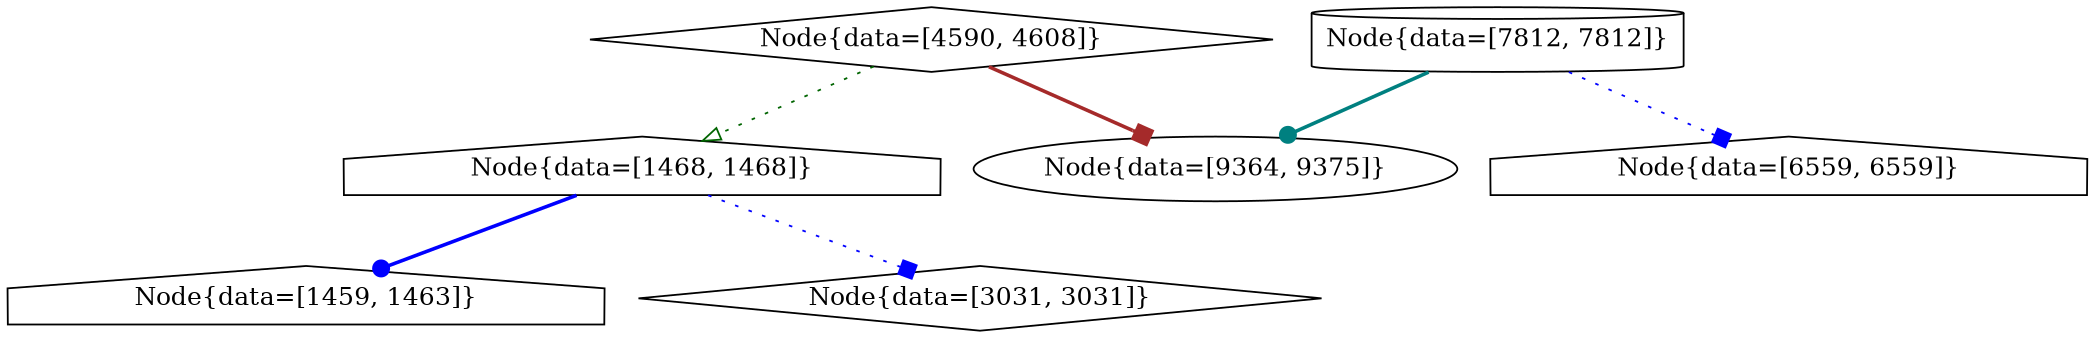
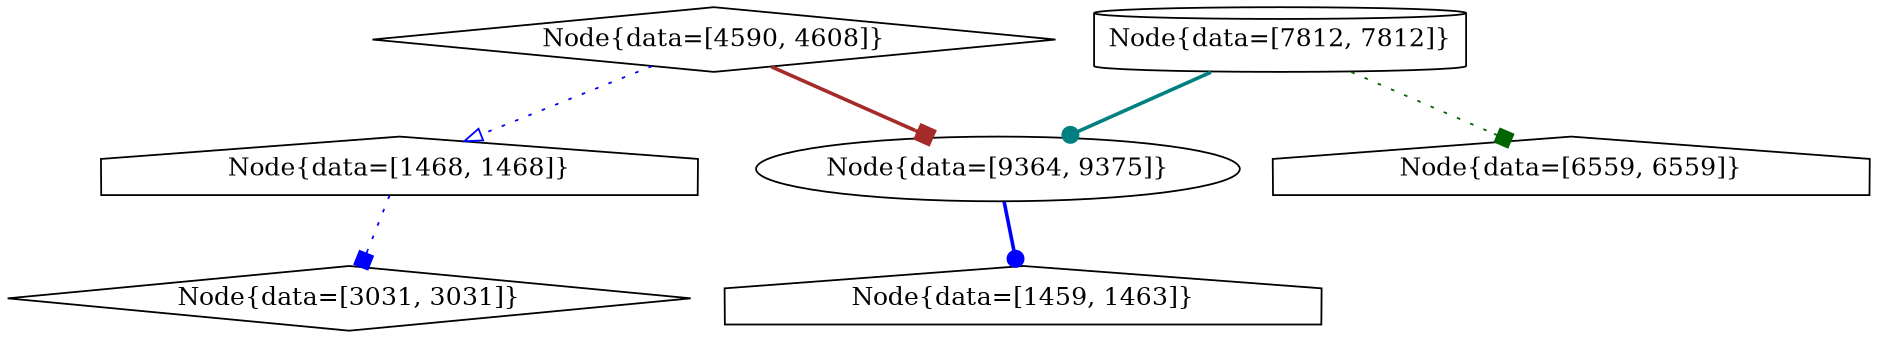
(796, 100) -> (566, 100)
(1640, 103) -> (1422, 103)
(482, 231) -> (1009, 227)
